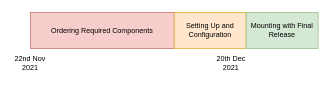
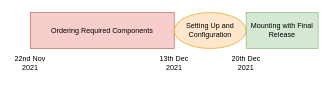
(210, 30) -> (210, 30)
none -> (174, 63)
(231, 63) -> (246, 63)
